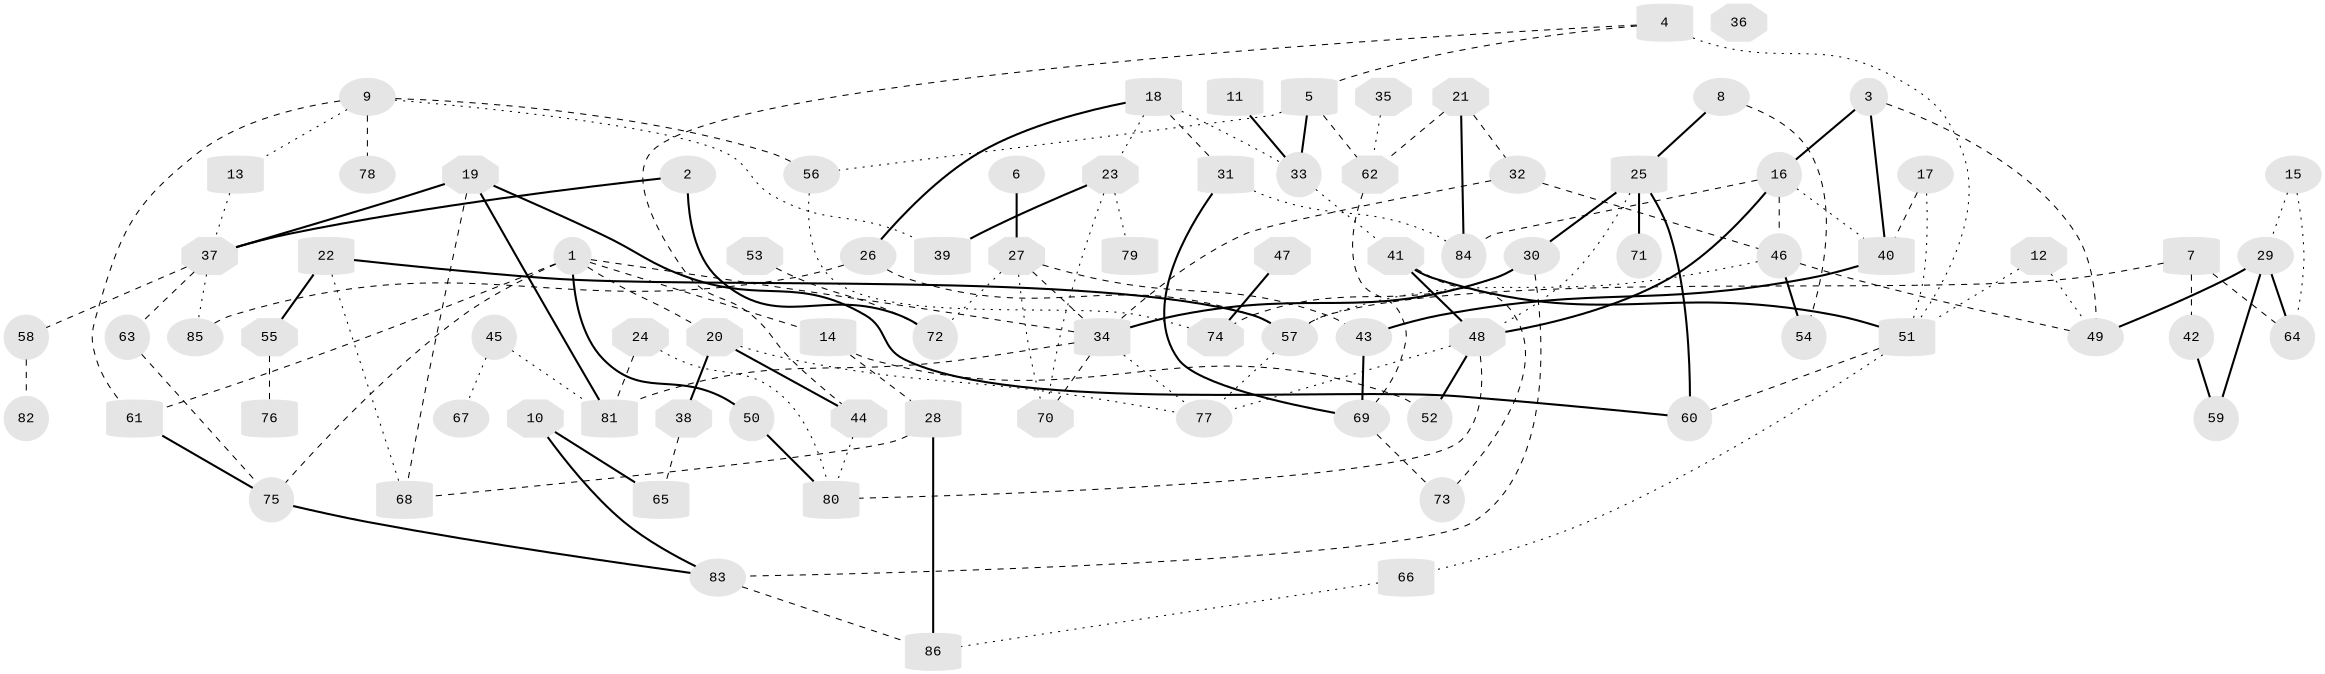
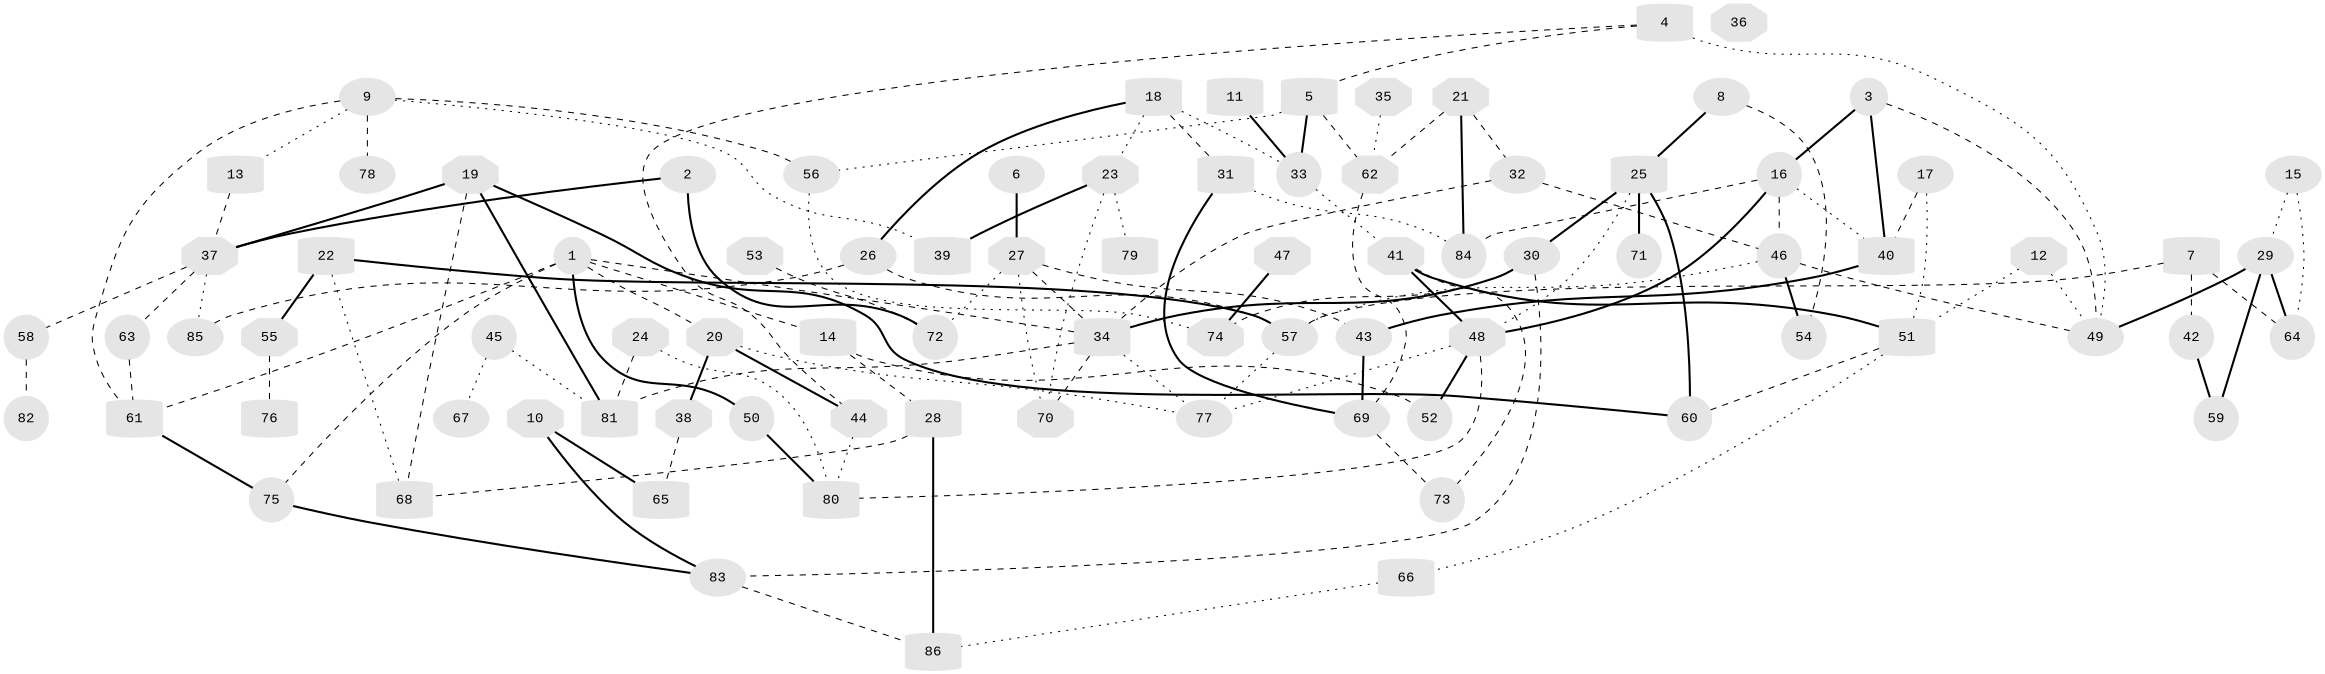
(1926, 97) -> (1966, 95)
(223, 215) -> (223, 215)
(199, 419) -> (131, 380)
